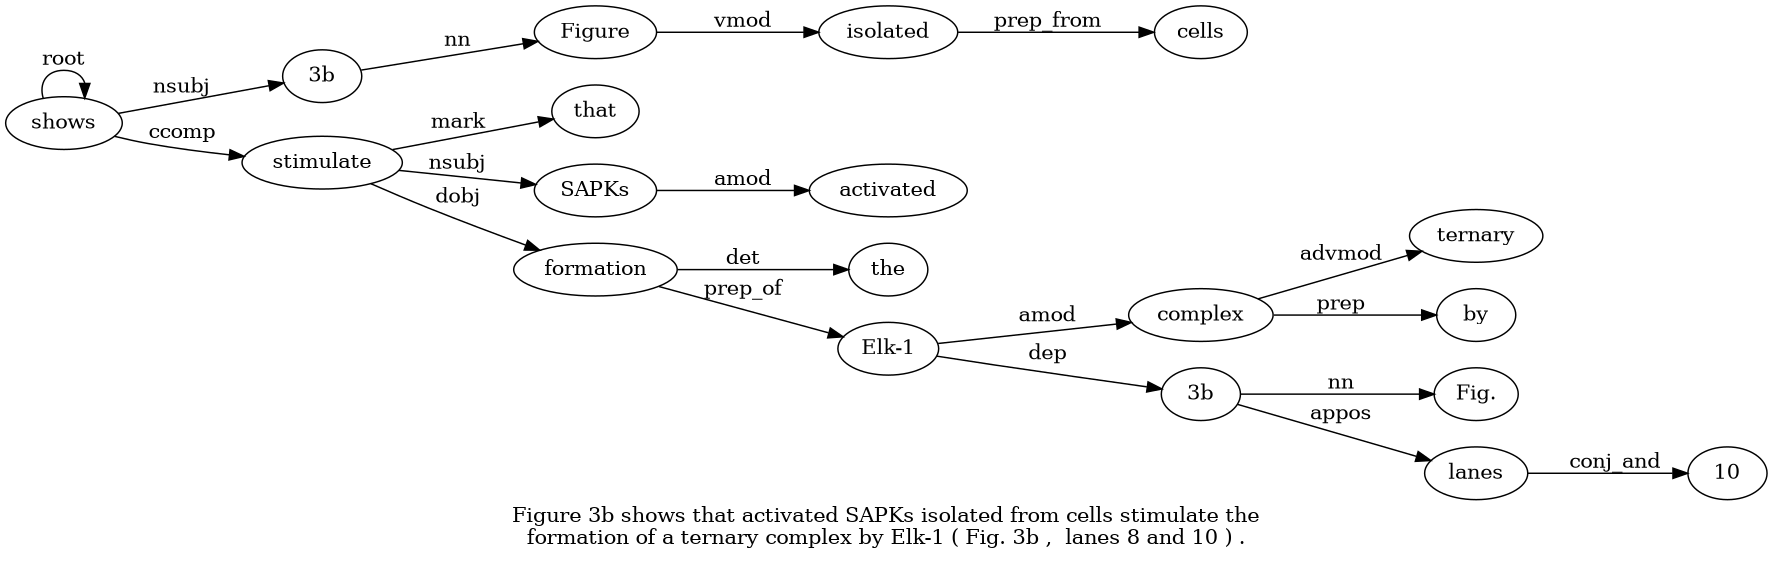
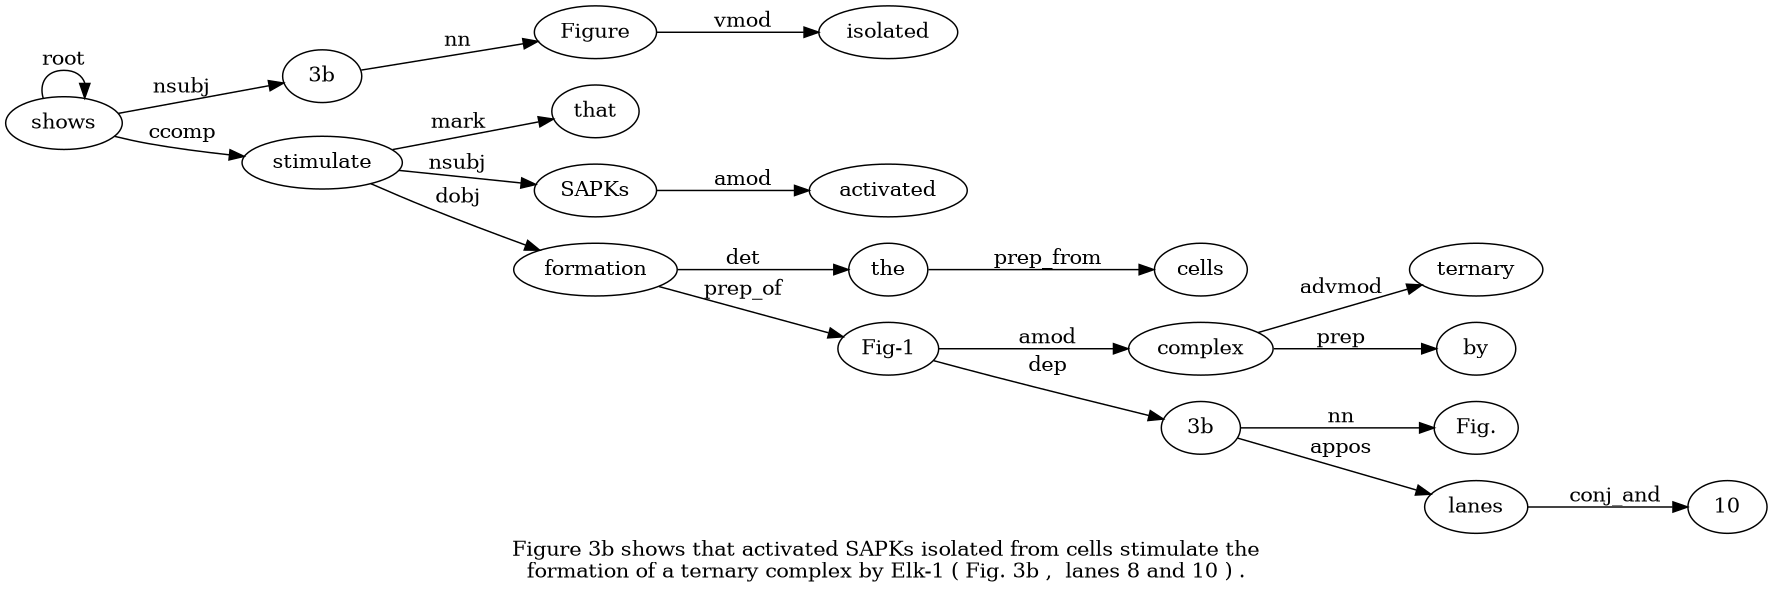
(1049, 32) -> (1034, 270)
(888, 349) -> (888, 349)
